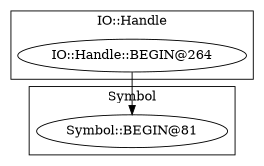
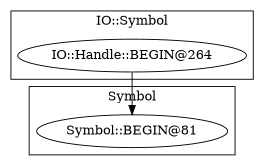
(132, 21) -> (132, 21)
